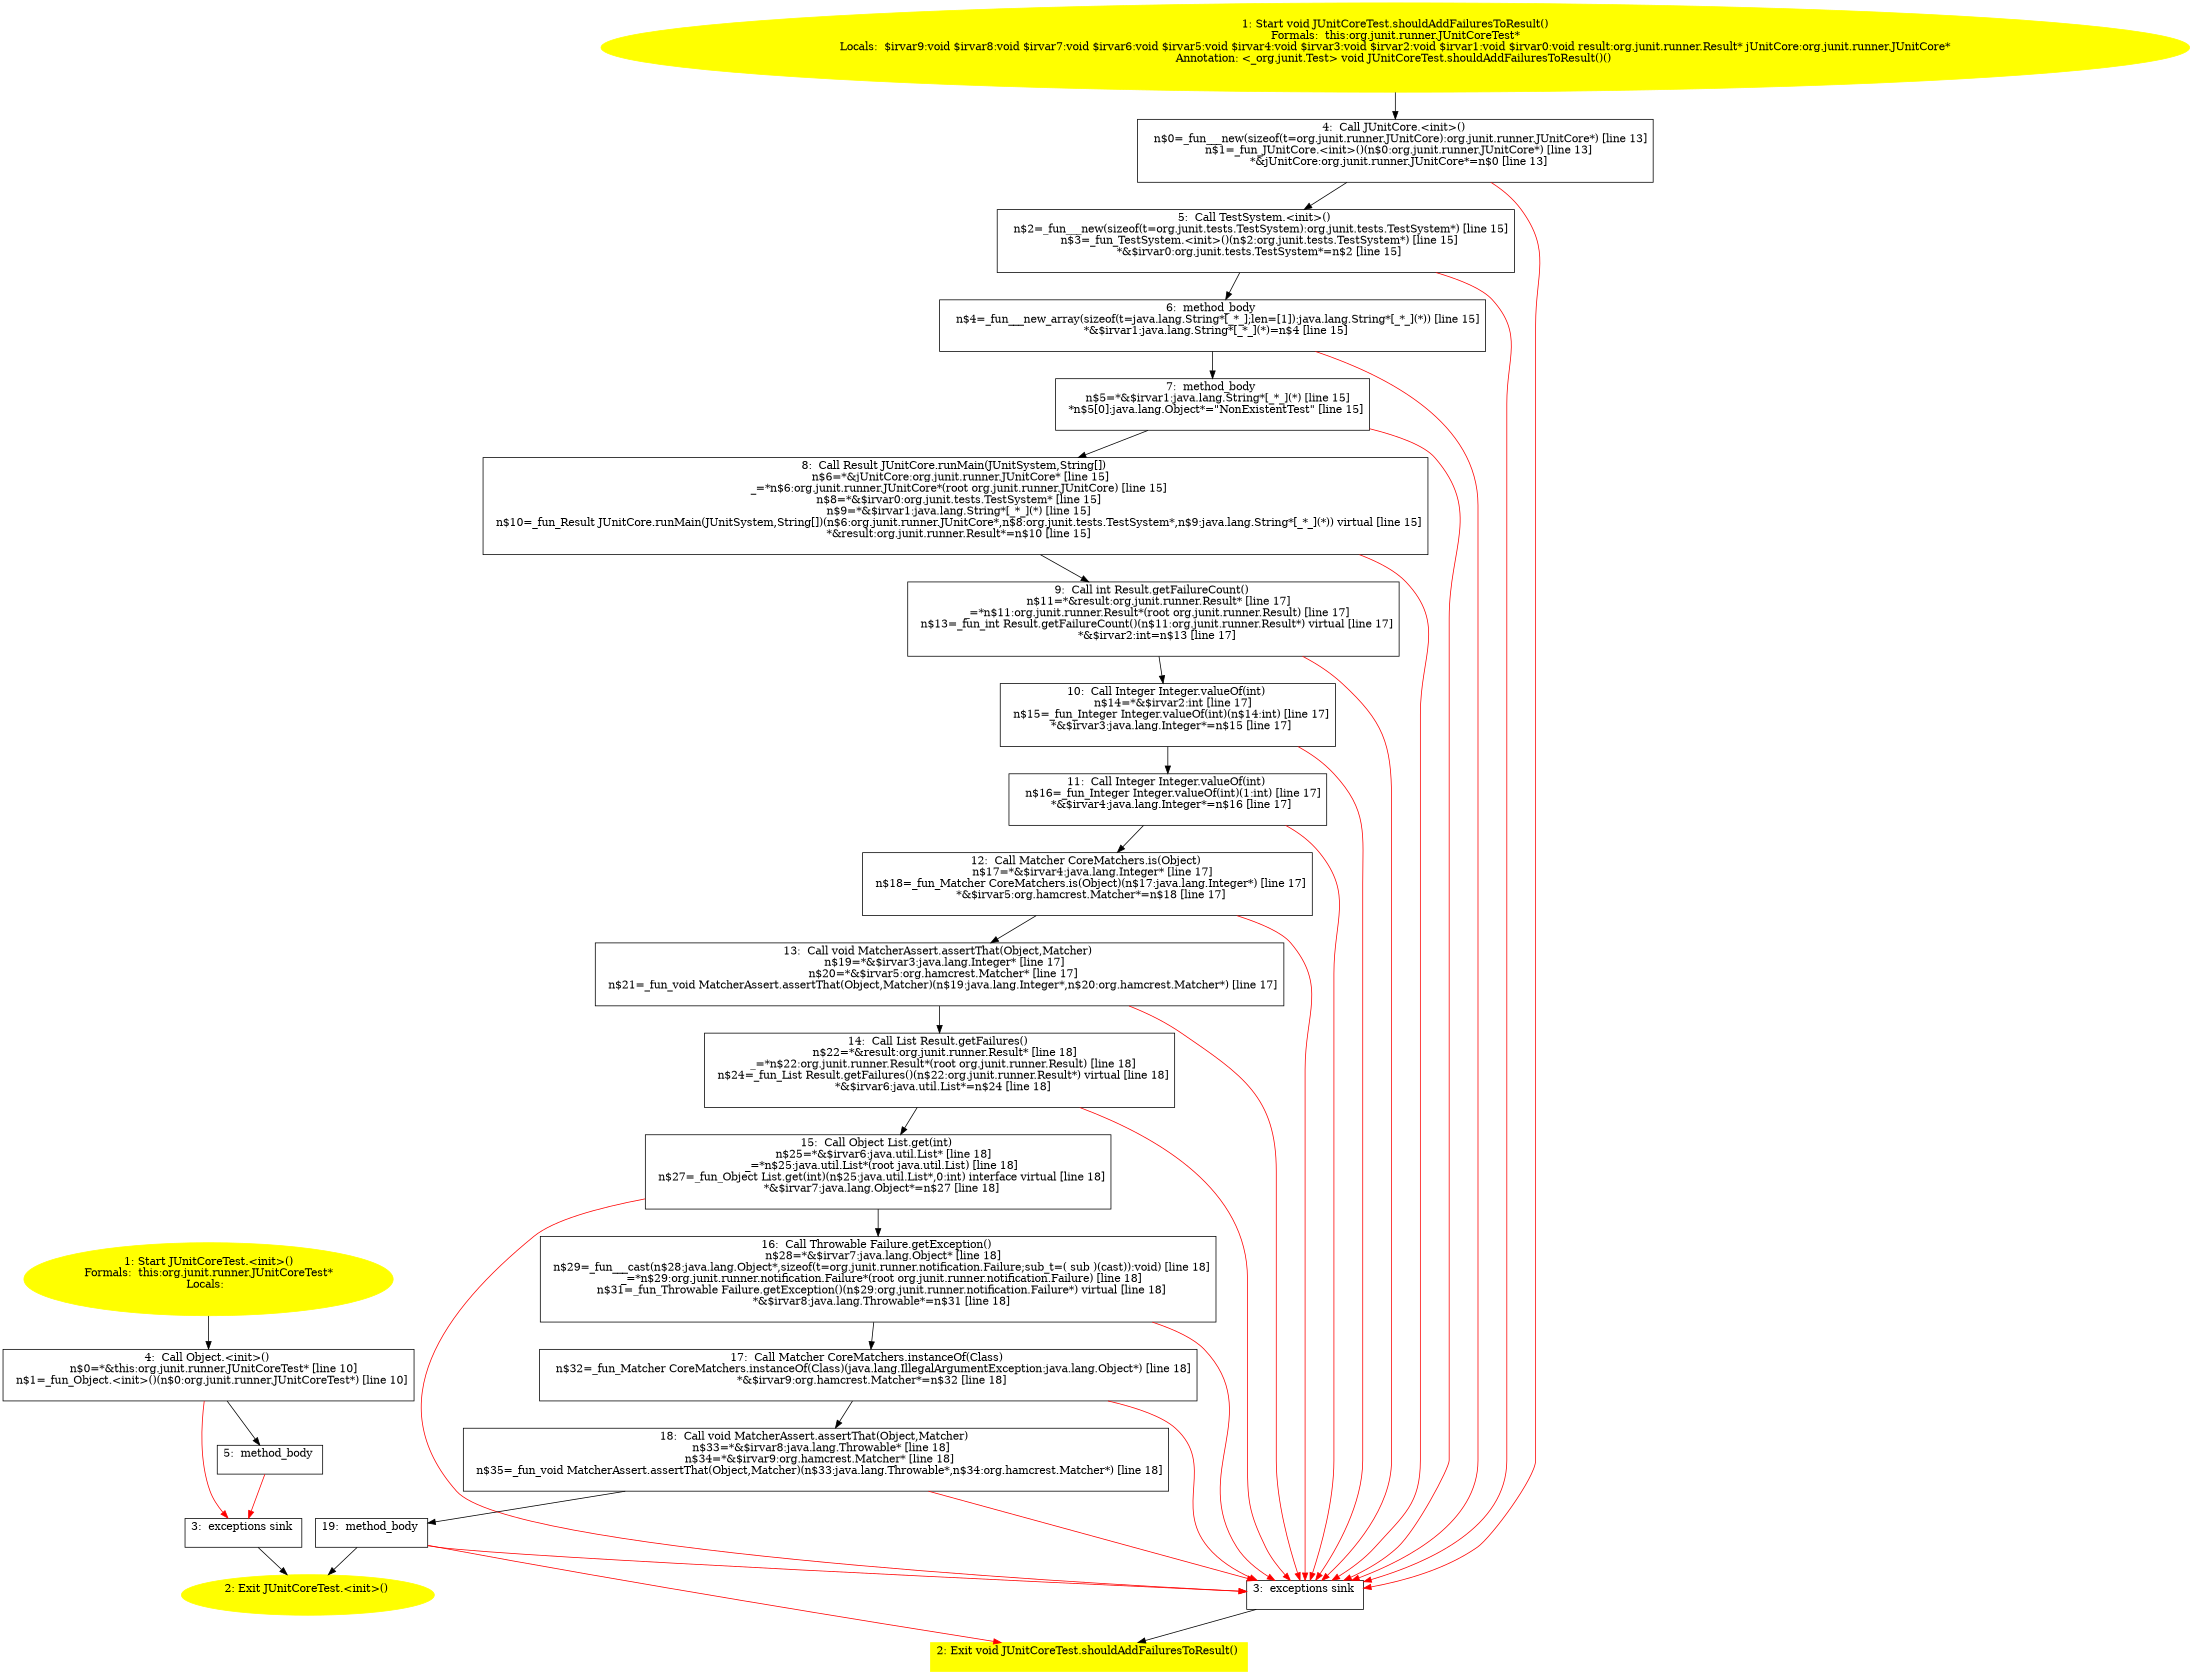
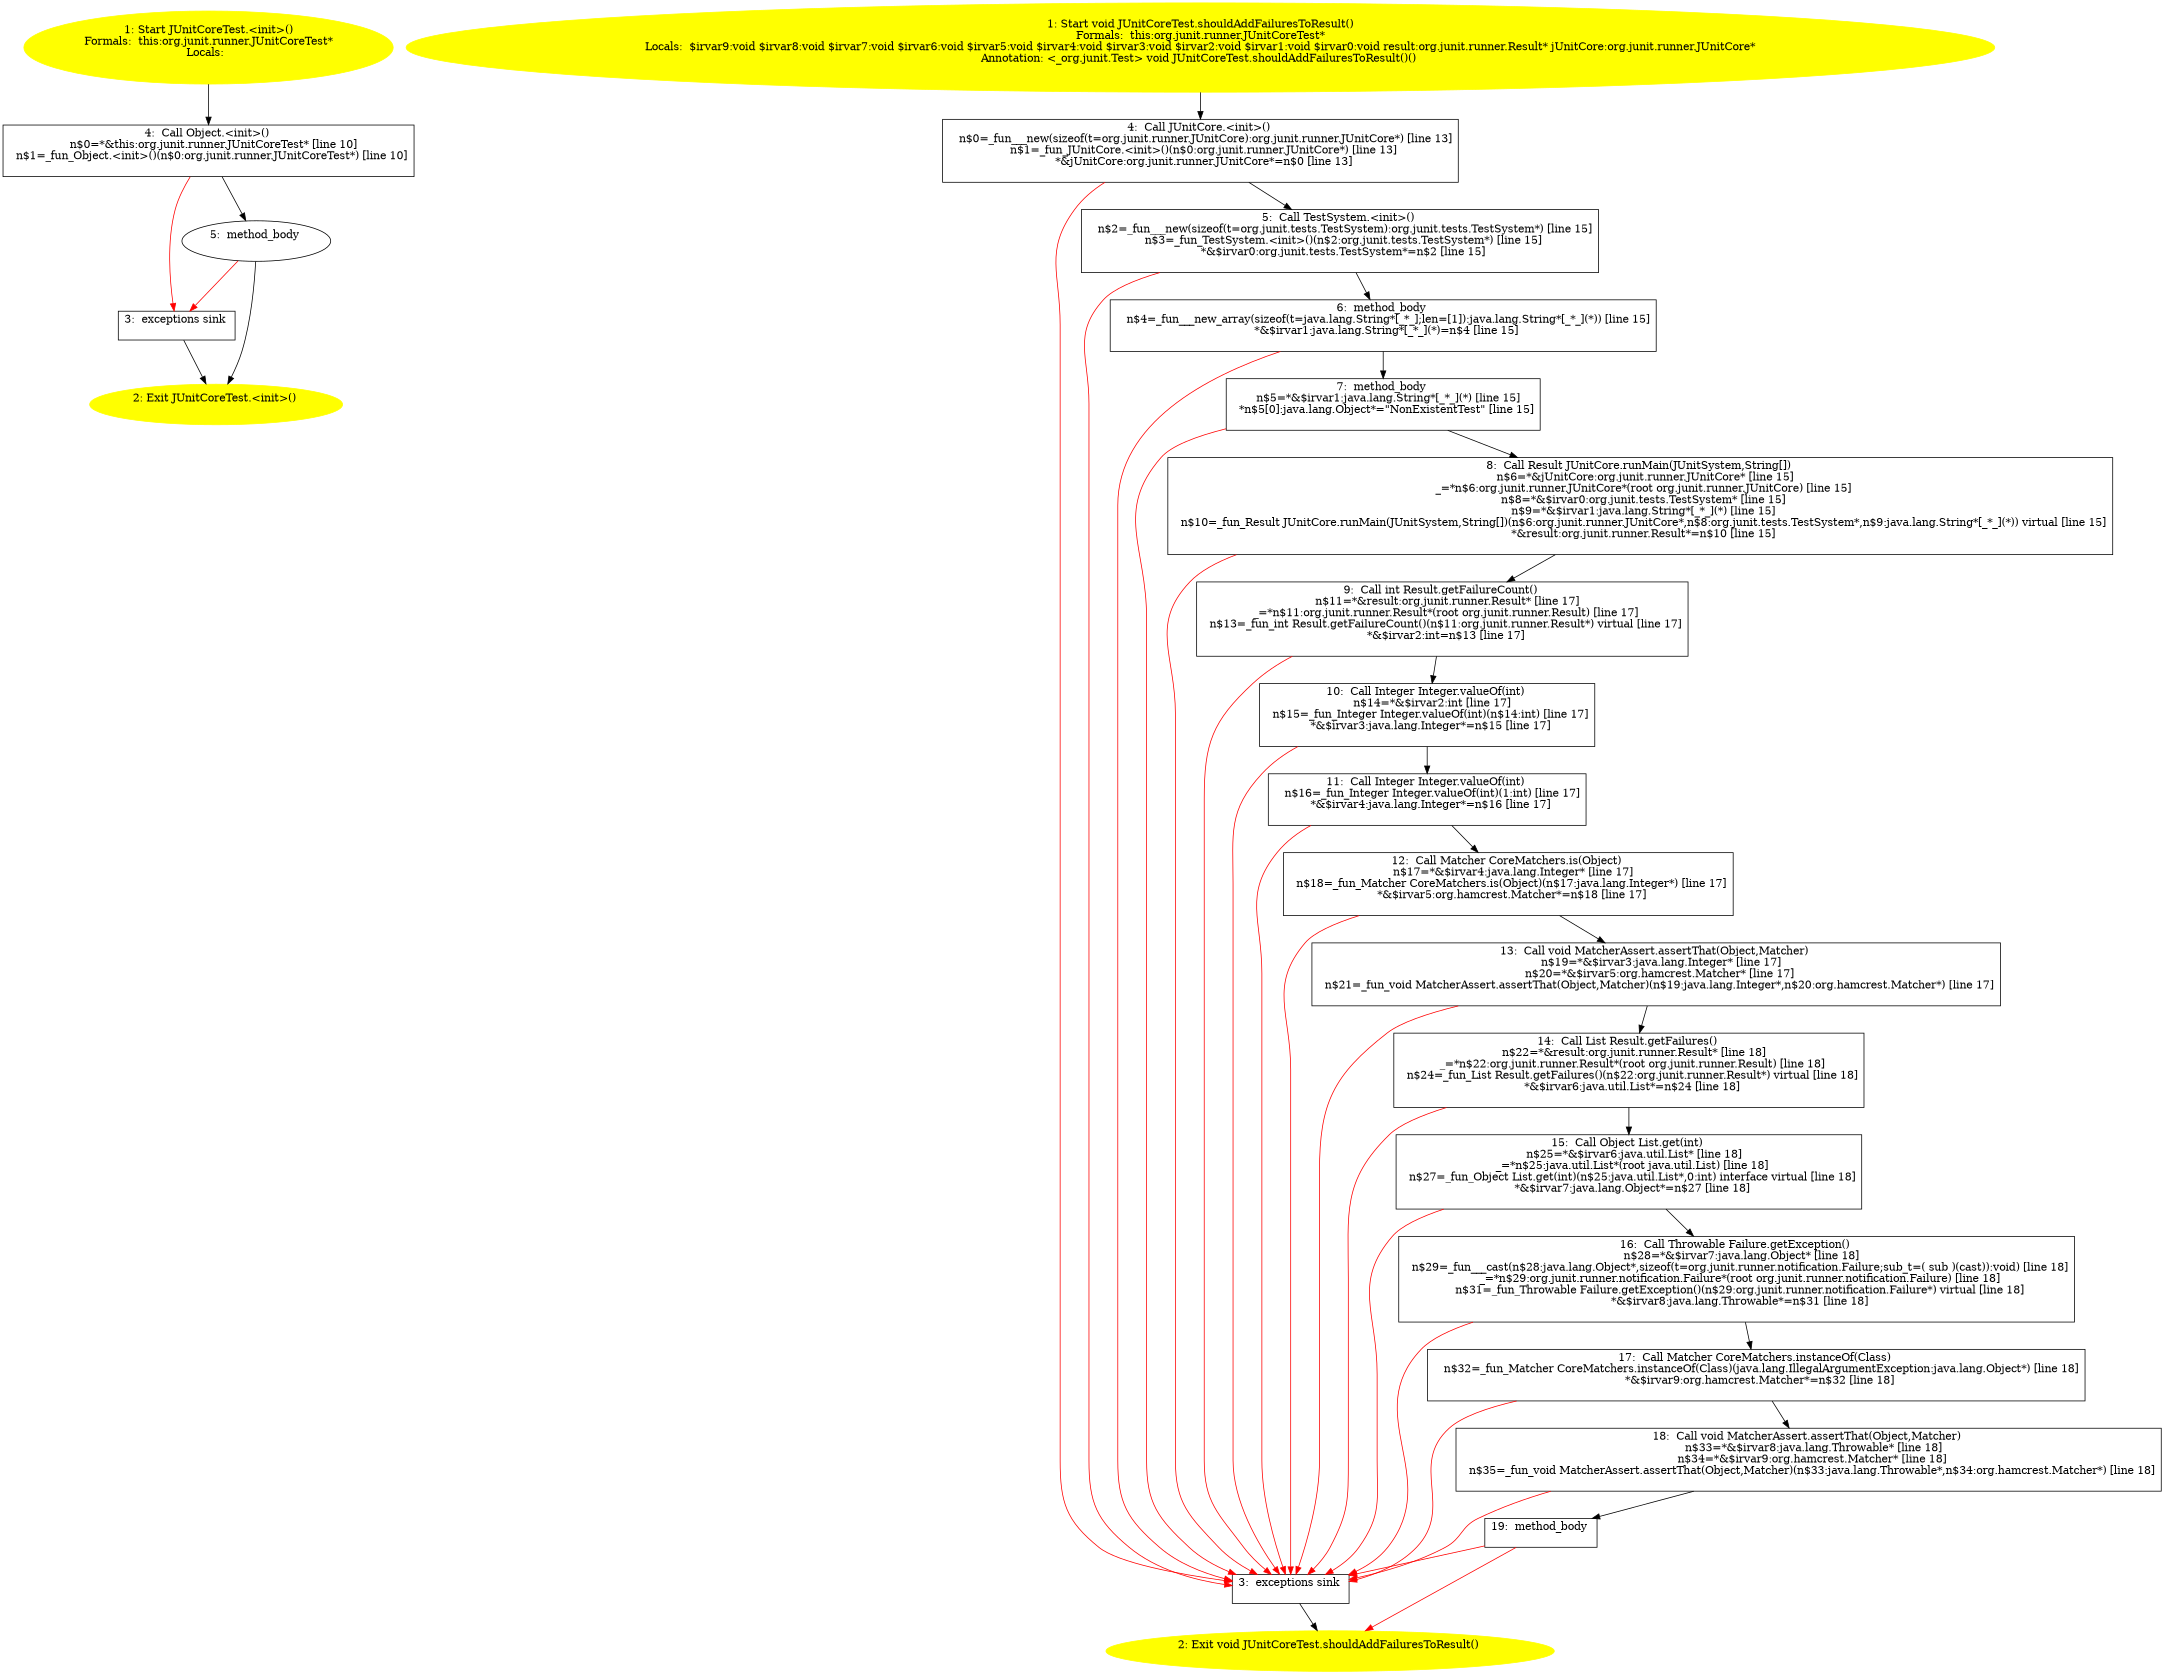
(270, 1460) -> (256, 241)
(346, 1558) -> (249, 321)
(1089, 1657) -> (1330, 1651)
